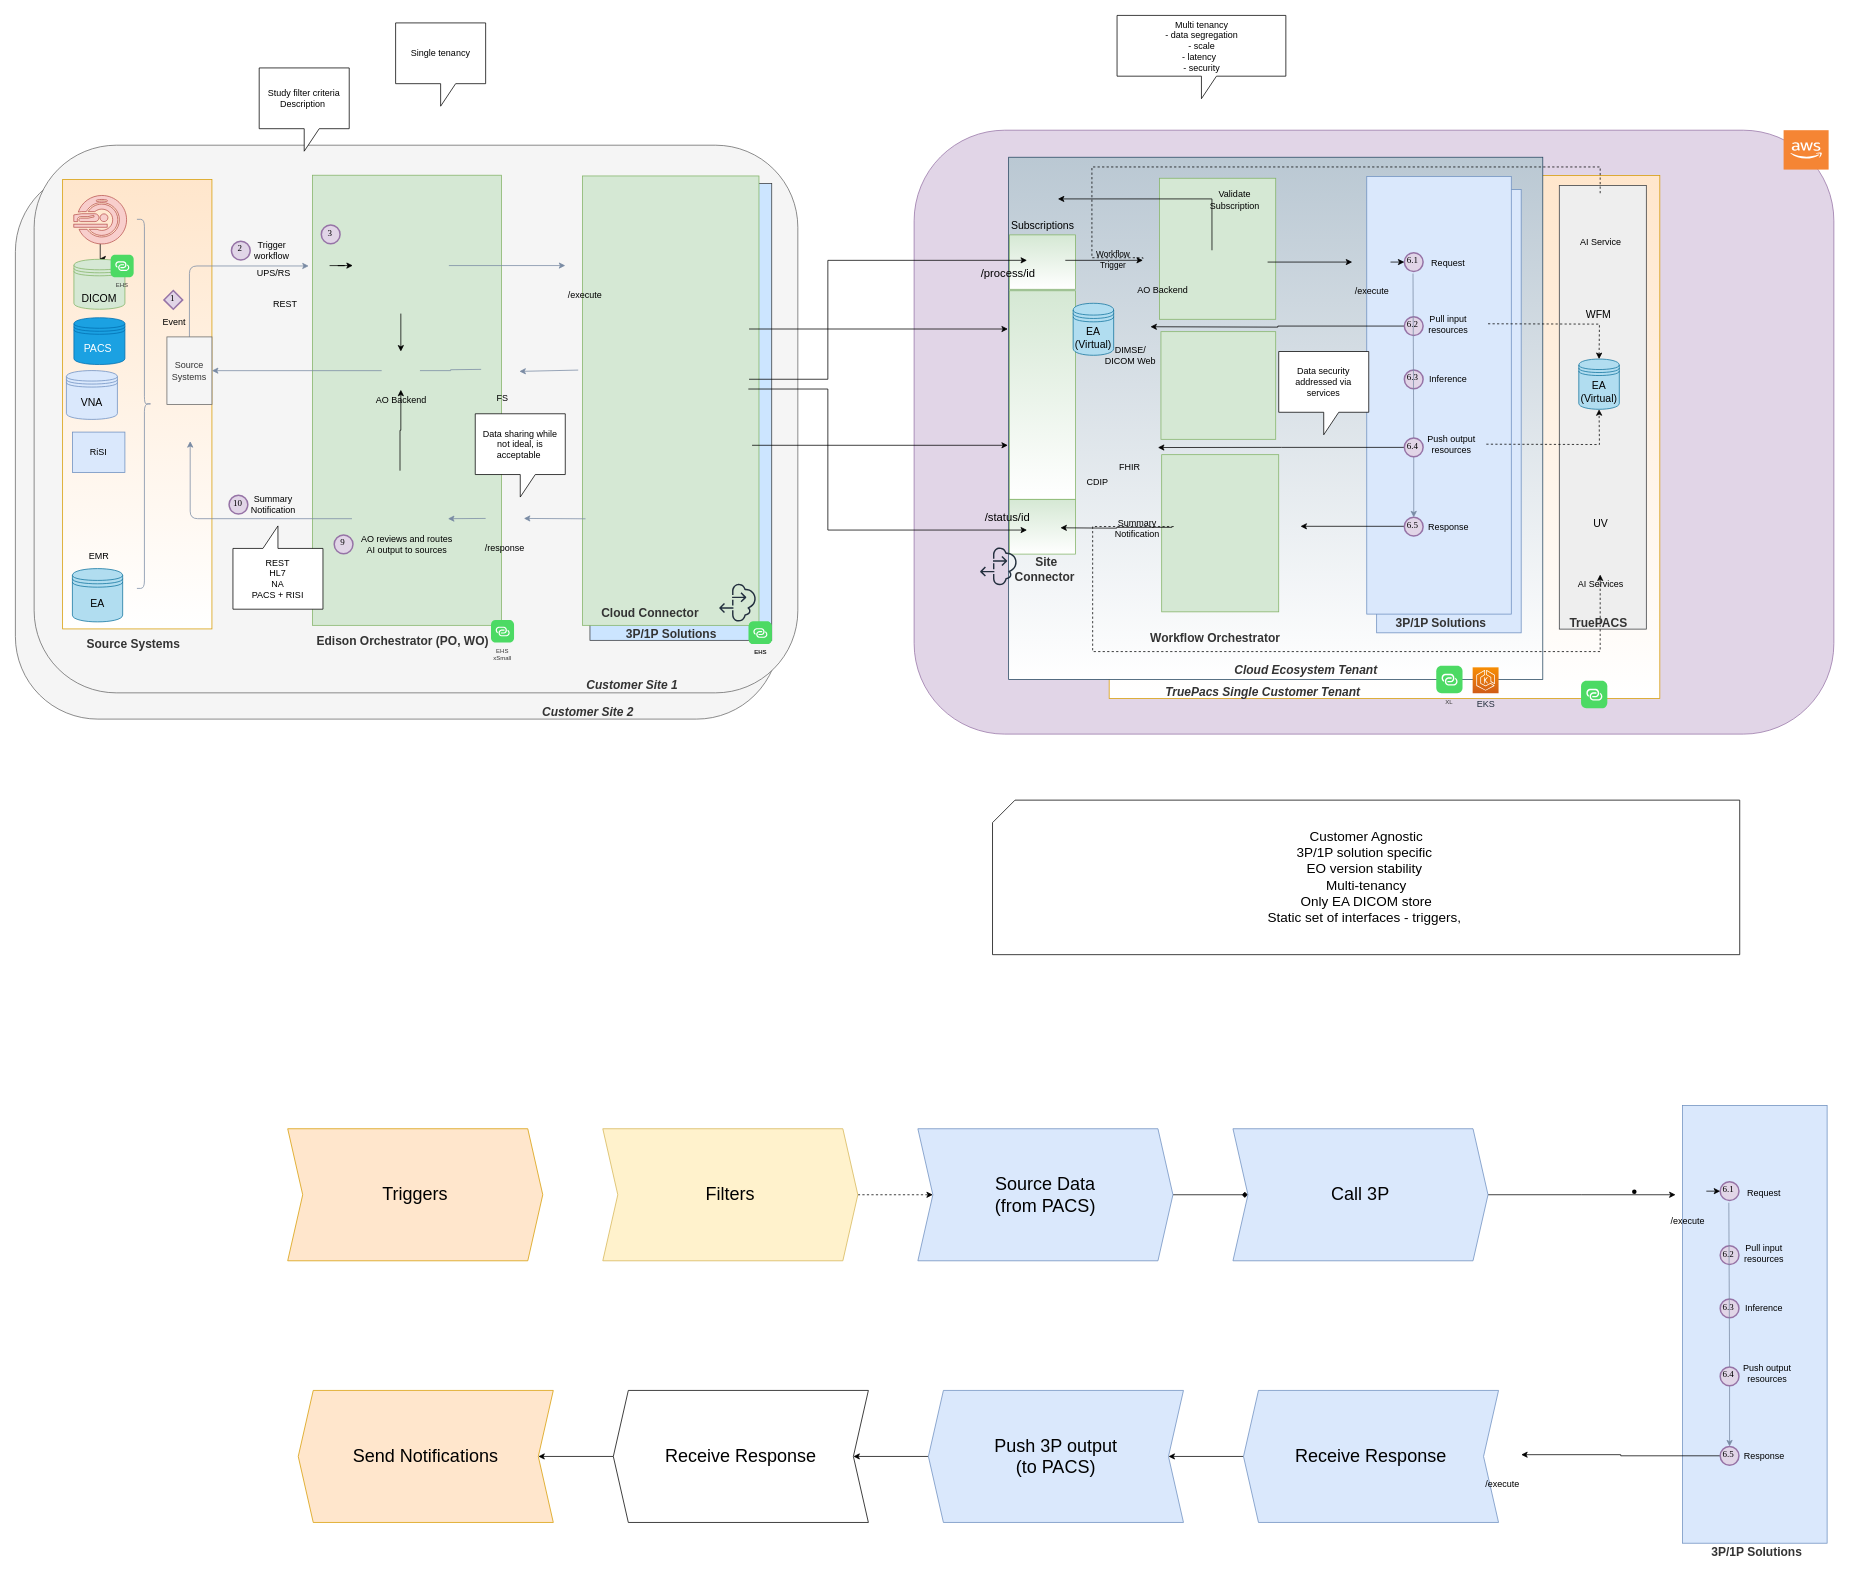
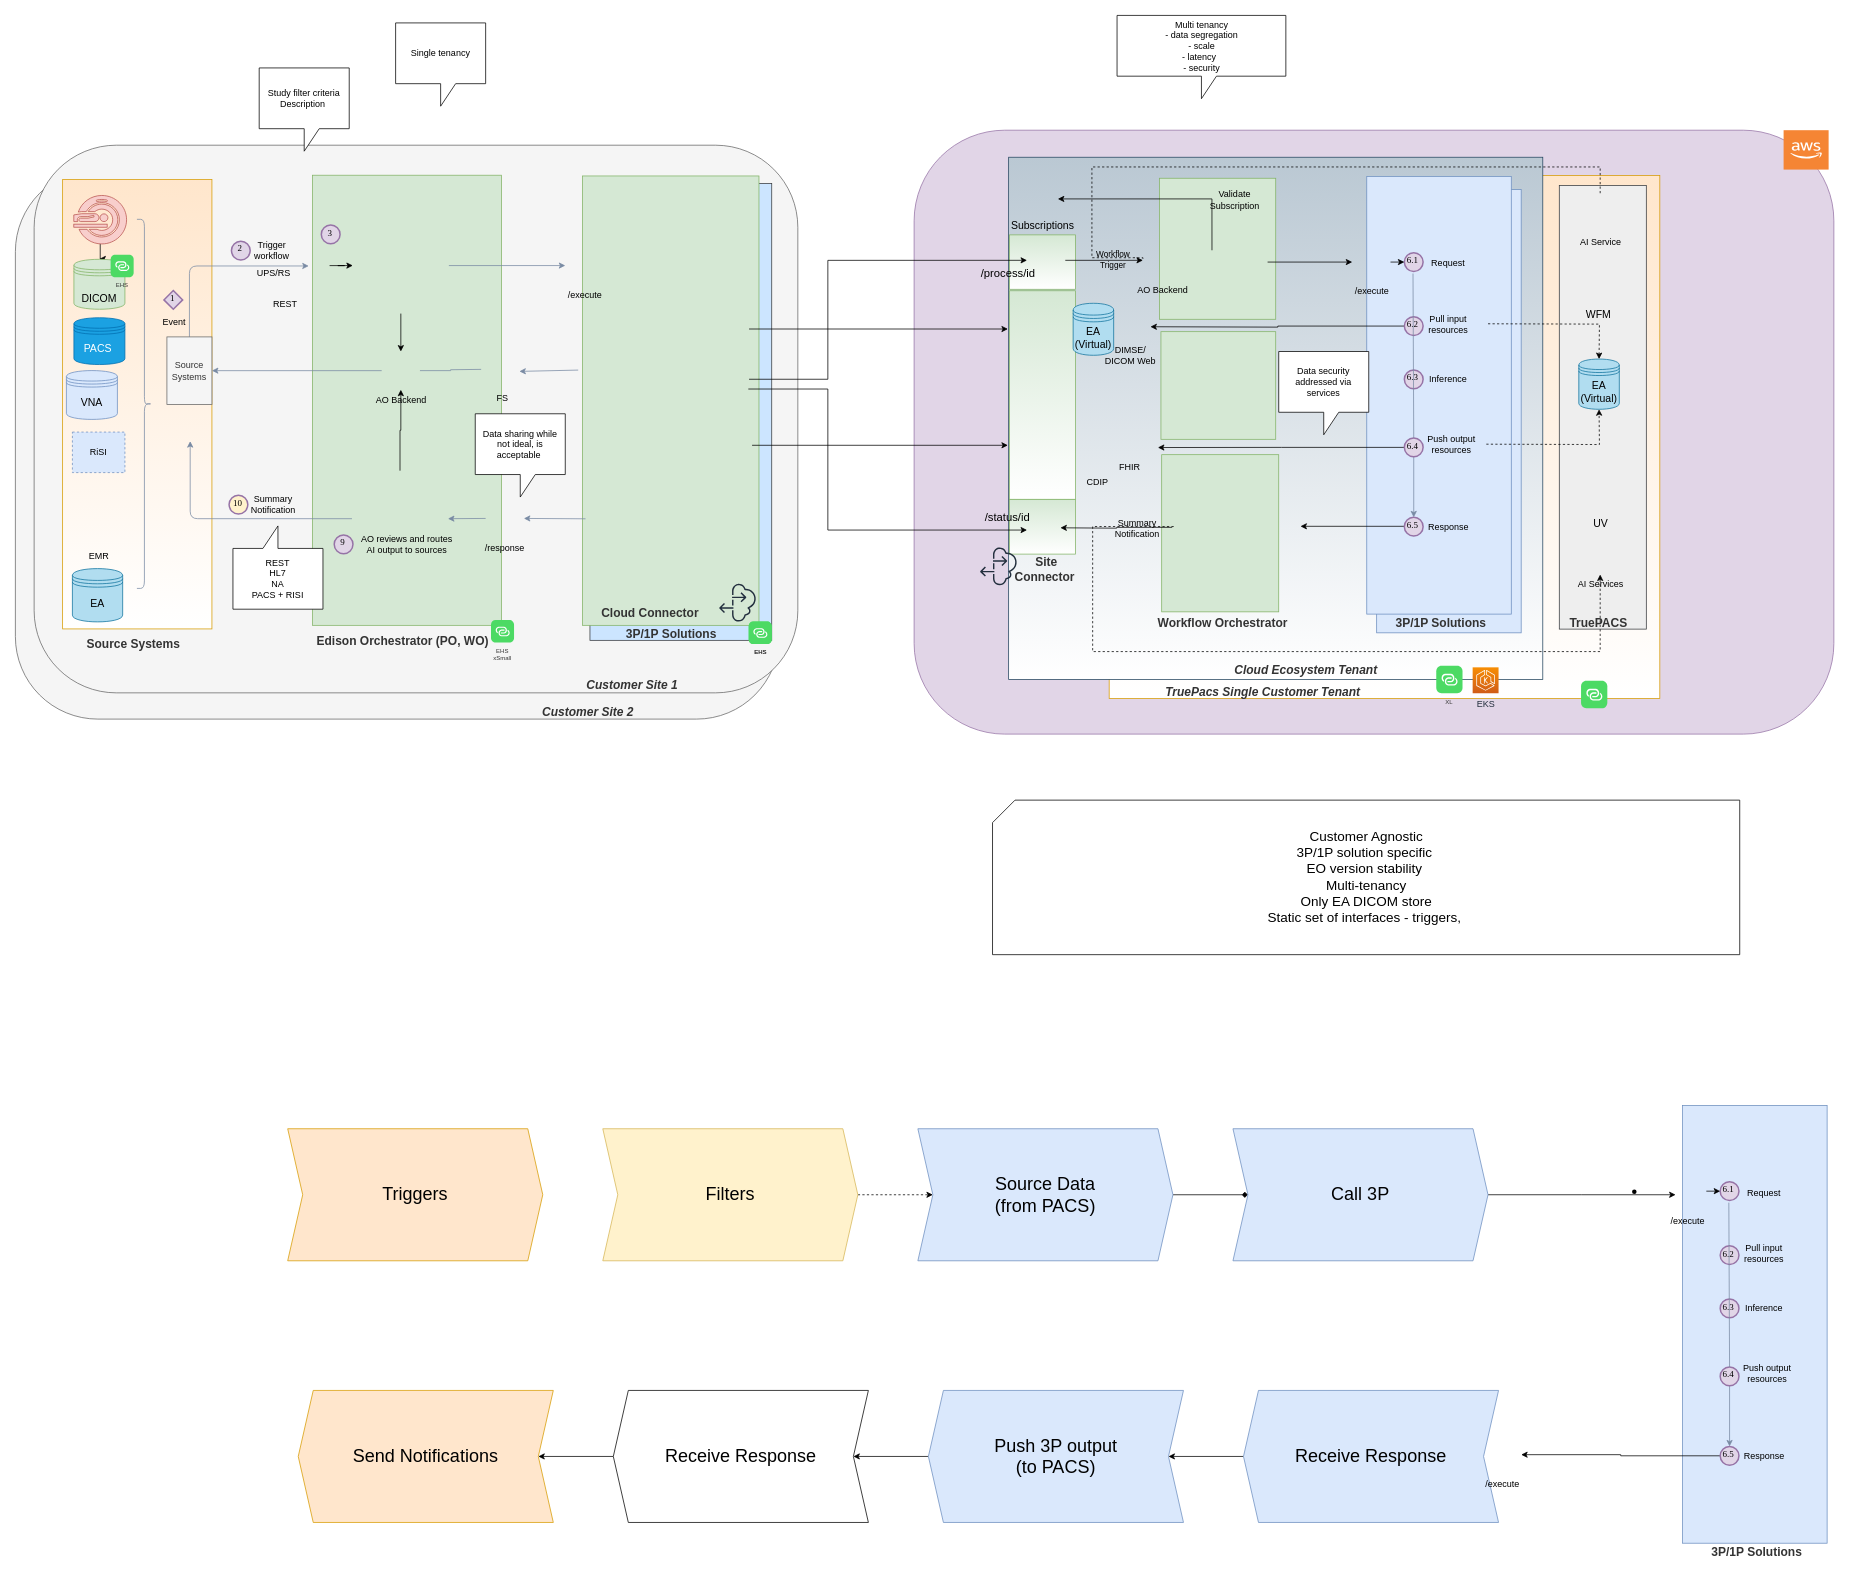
(99, 452) -> (99, 452)
(238, 504) -> (238, 504)
(1214, 638) -> (1222, 623)
